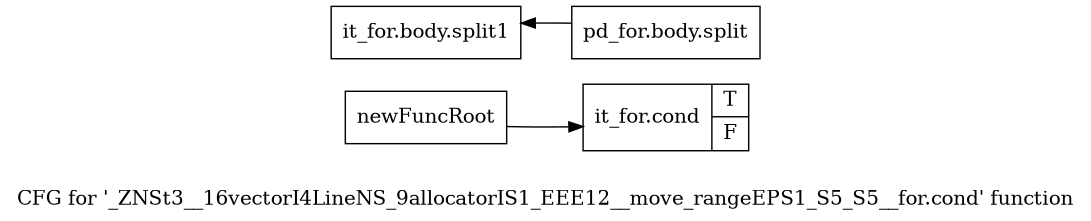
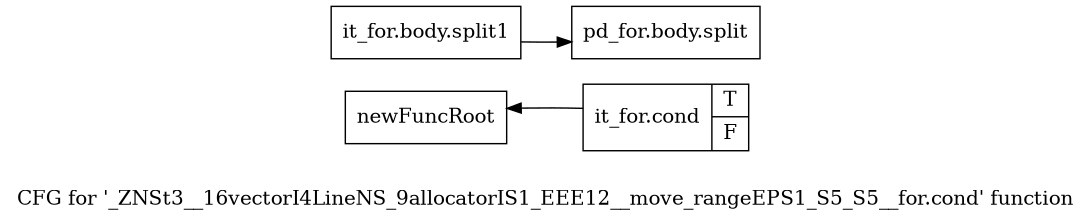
(554, 23) -> (539, 42)
(538, 127) -> (552, 108)
